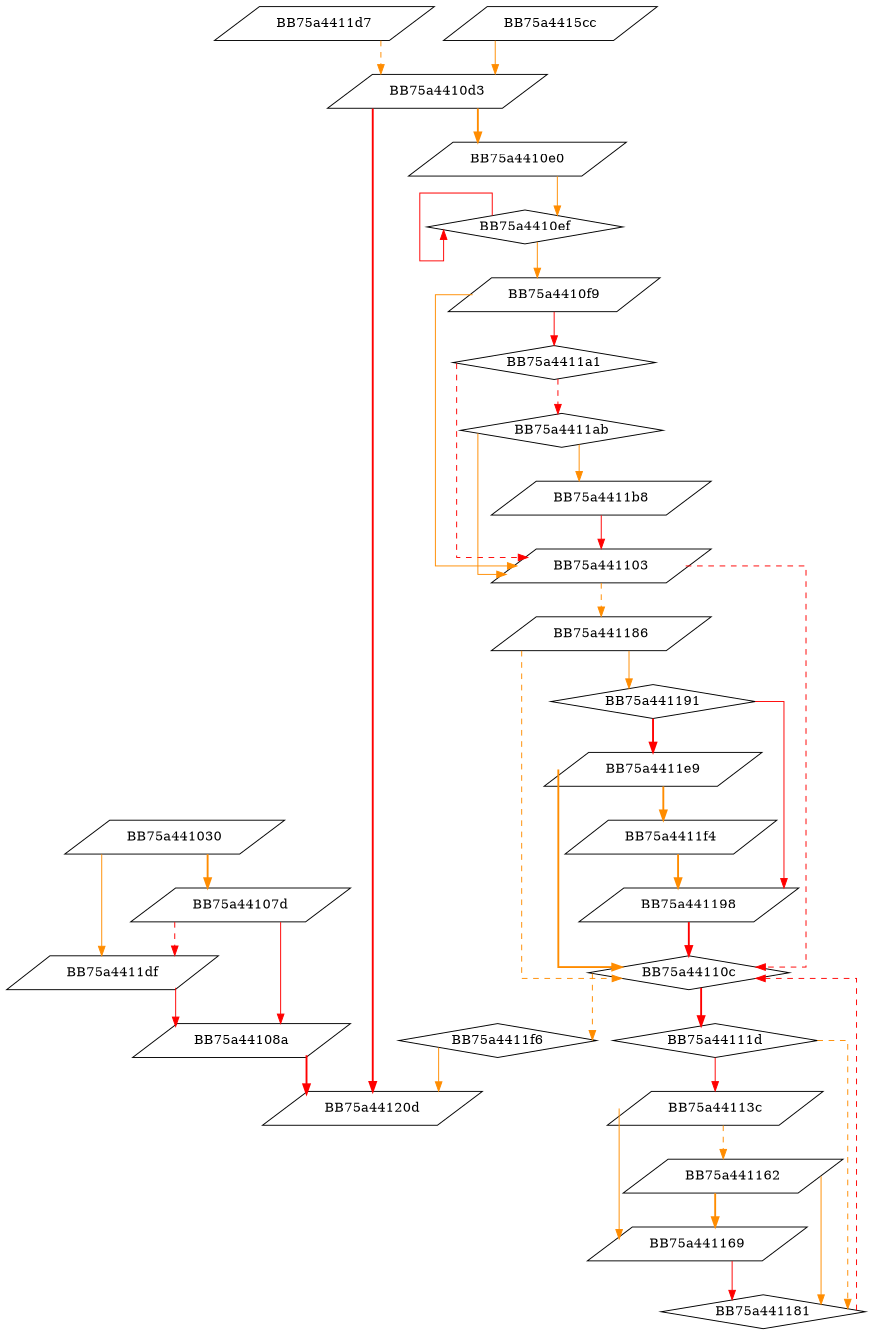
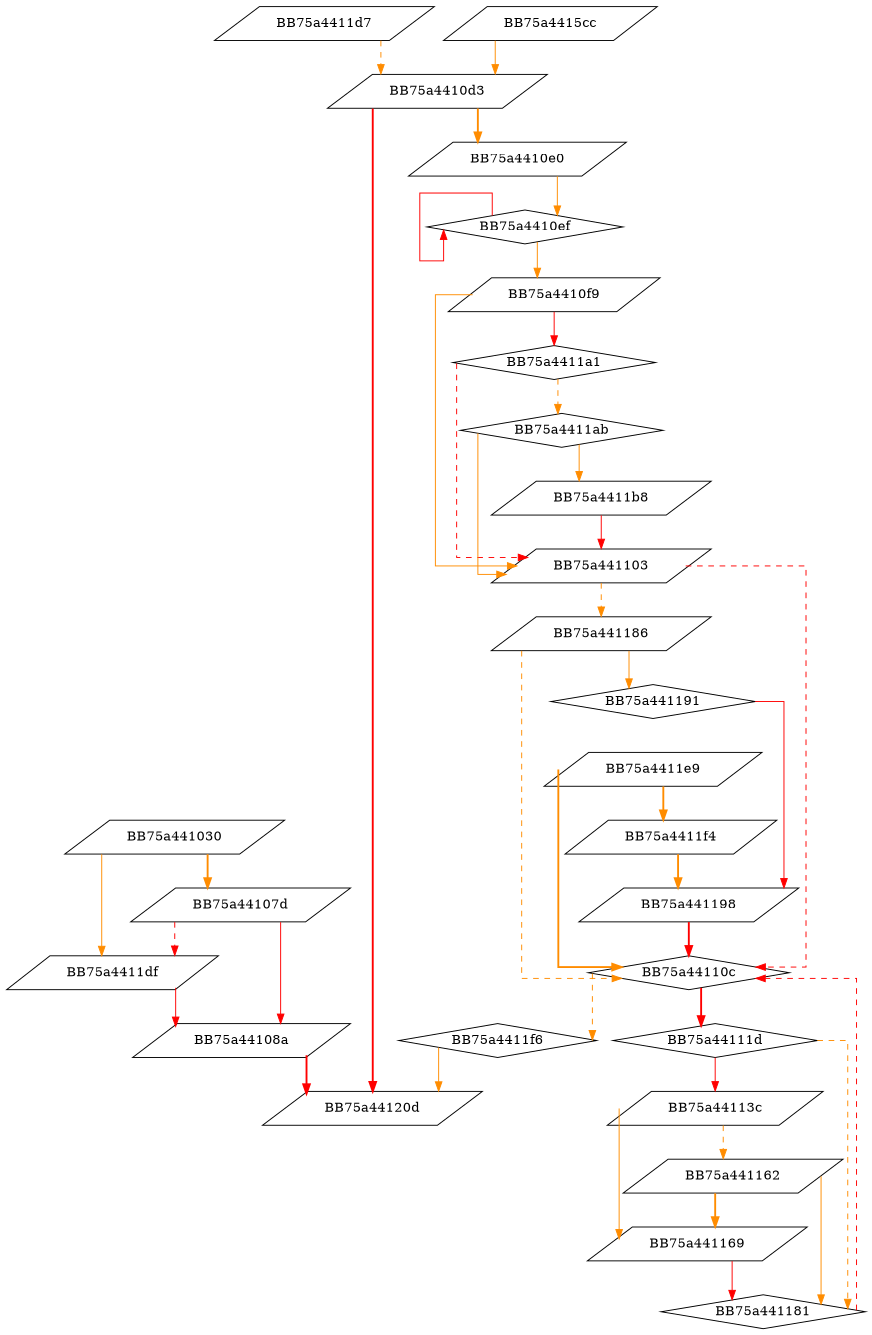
(558, 392) -> (558, 392)
(653, 731) -> none
